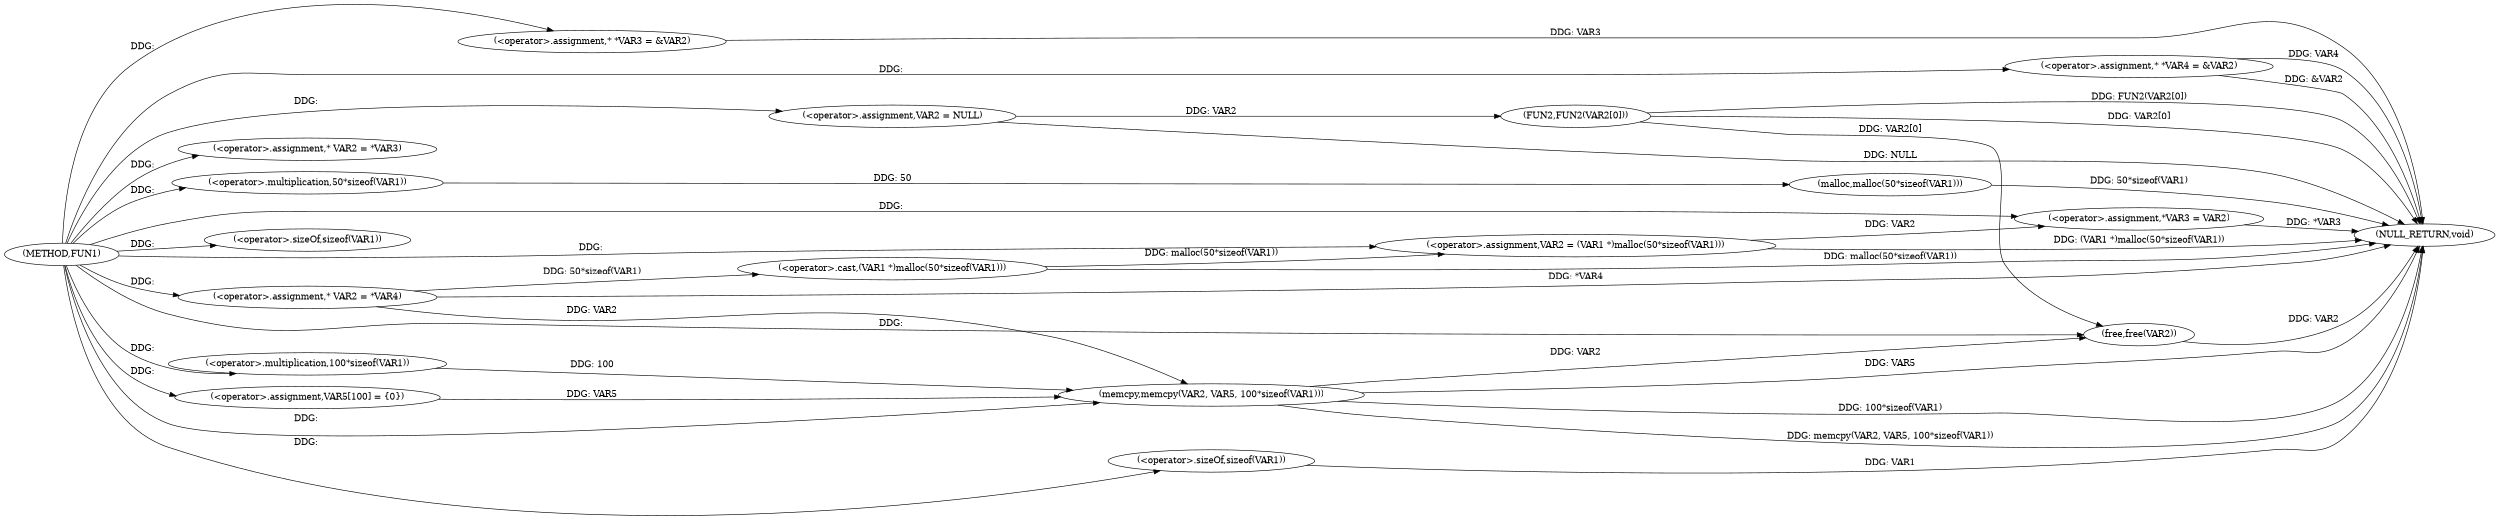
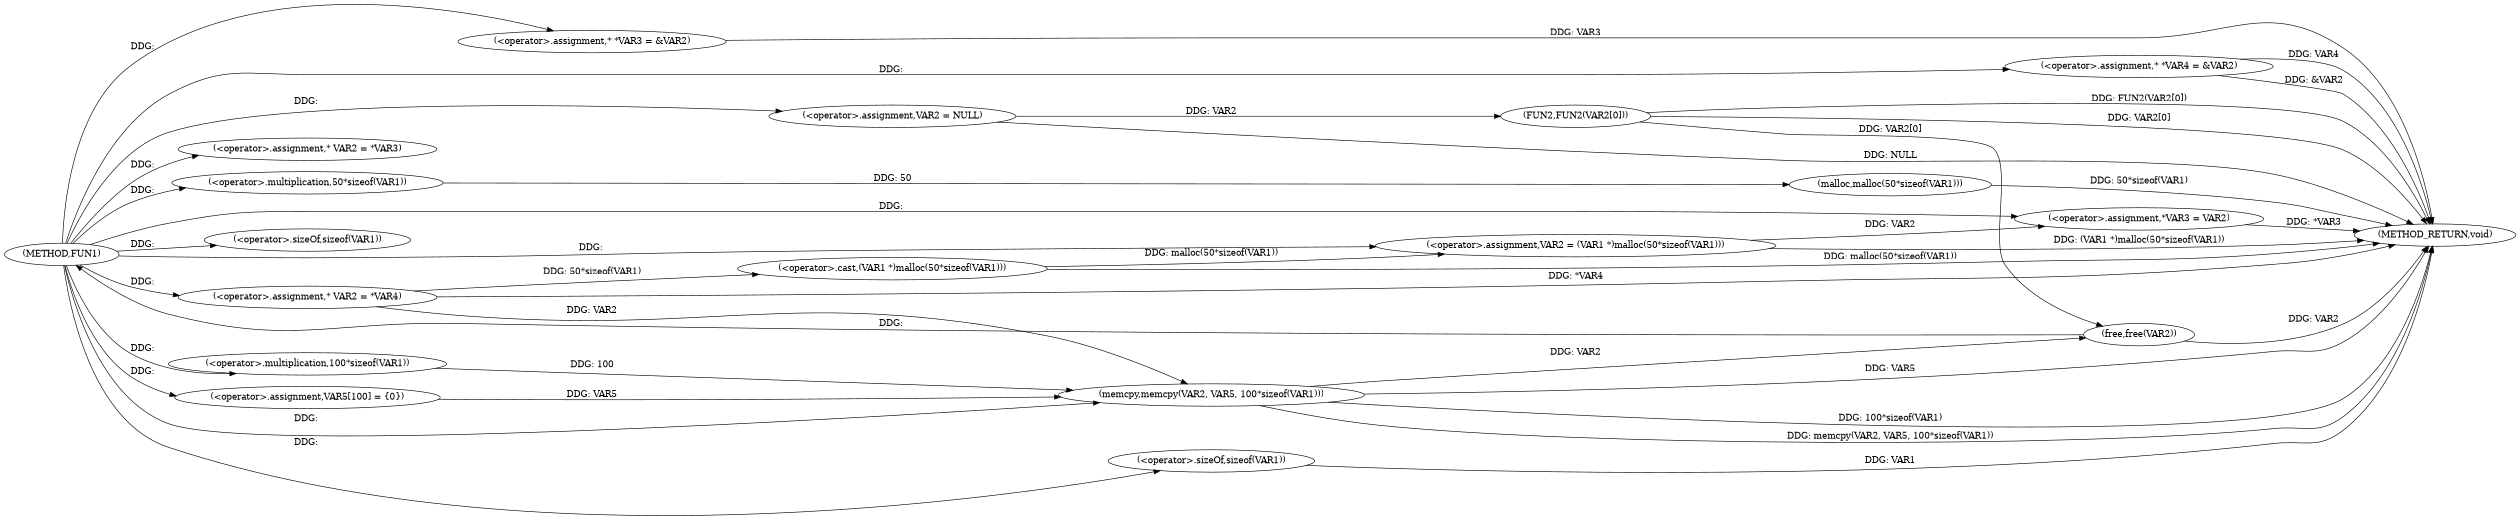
(2425, 235) -> (2435, 235)
(1069, 332) -> (1076, 332)
